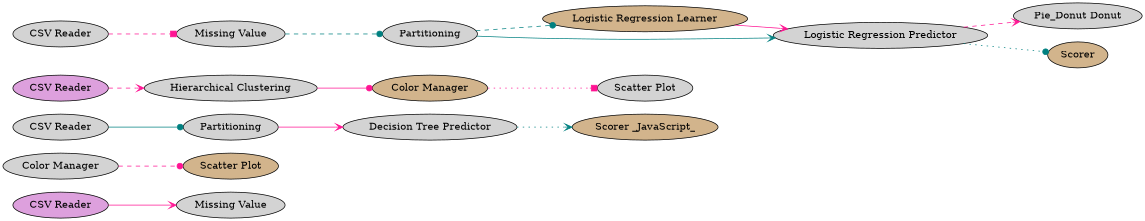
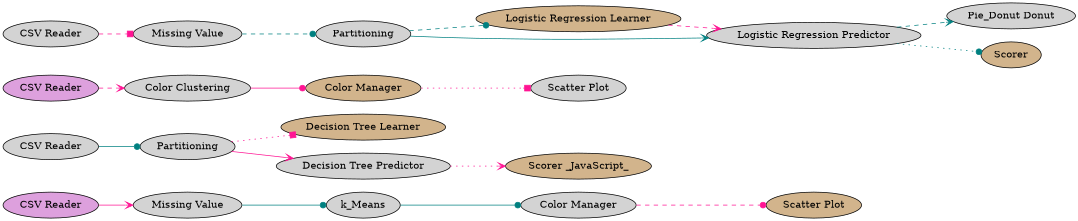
(988, 25) -> (922, 25)
(758, 27) -> (691, 27)
(231, 88) -> (188, 88)
none -> (363, 127)
(541, 127) -> (474, 166)
none -> (363, 205)
